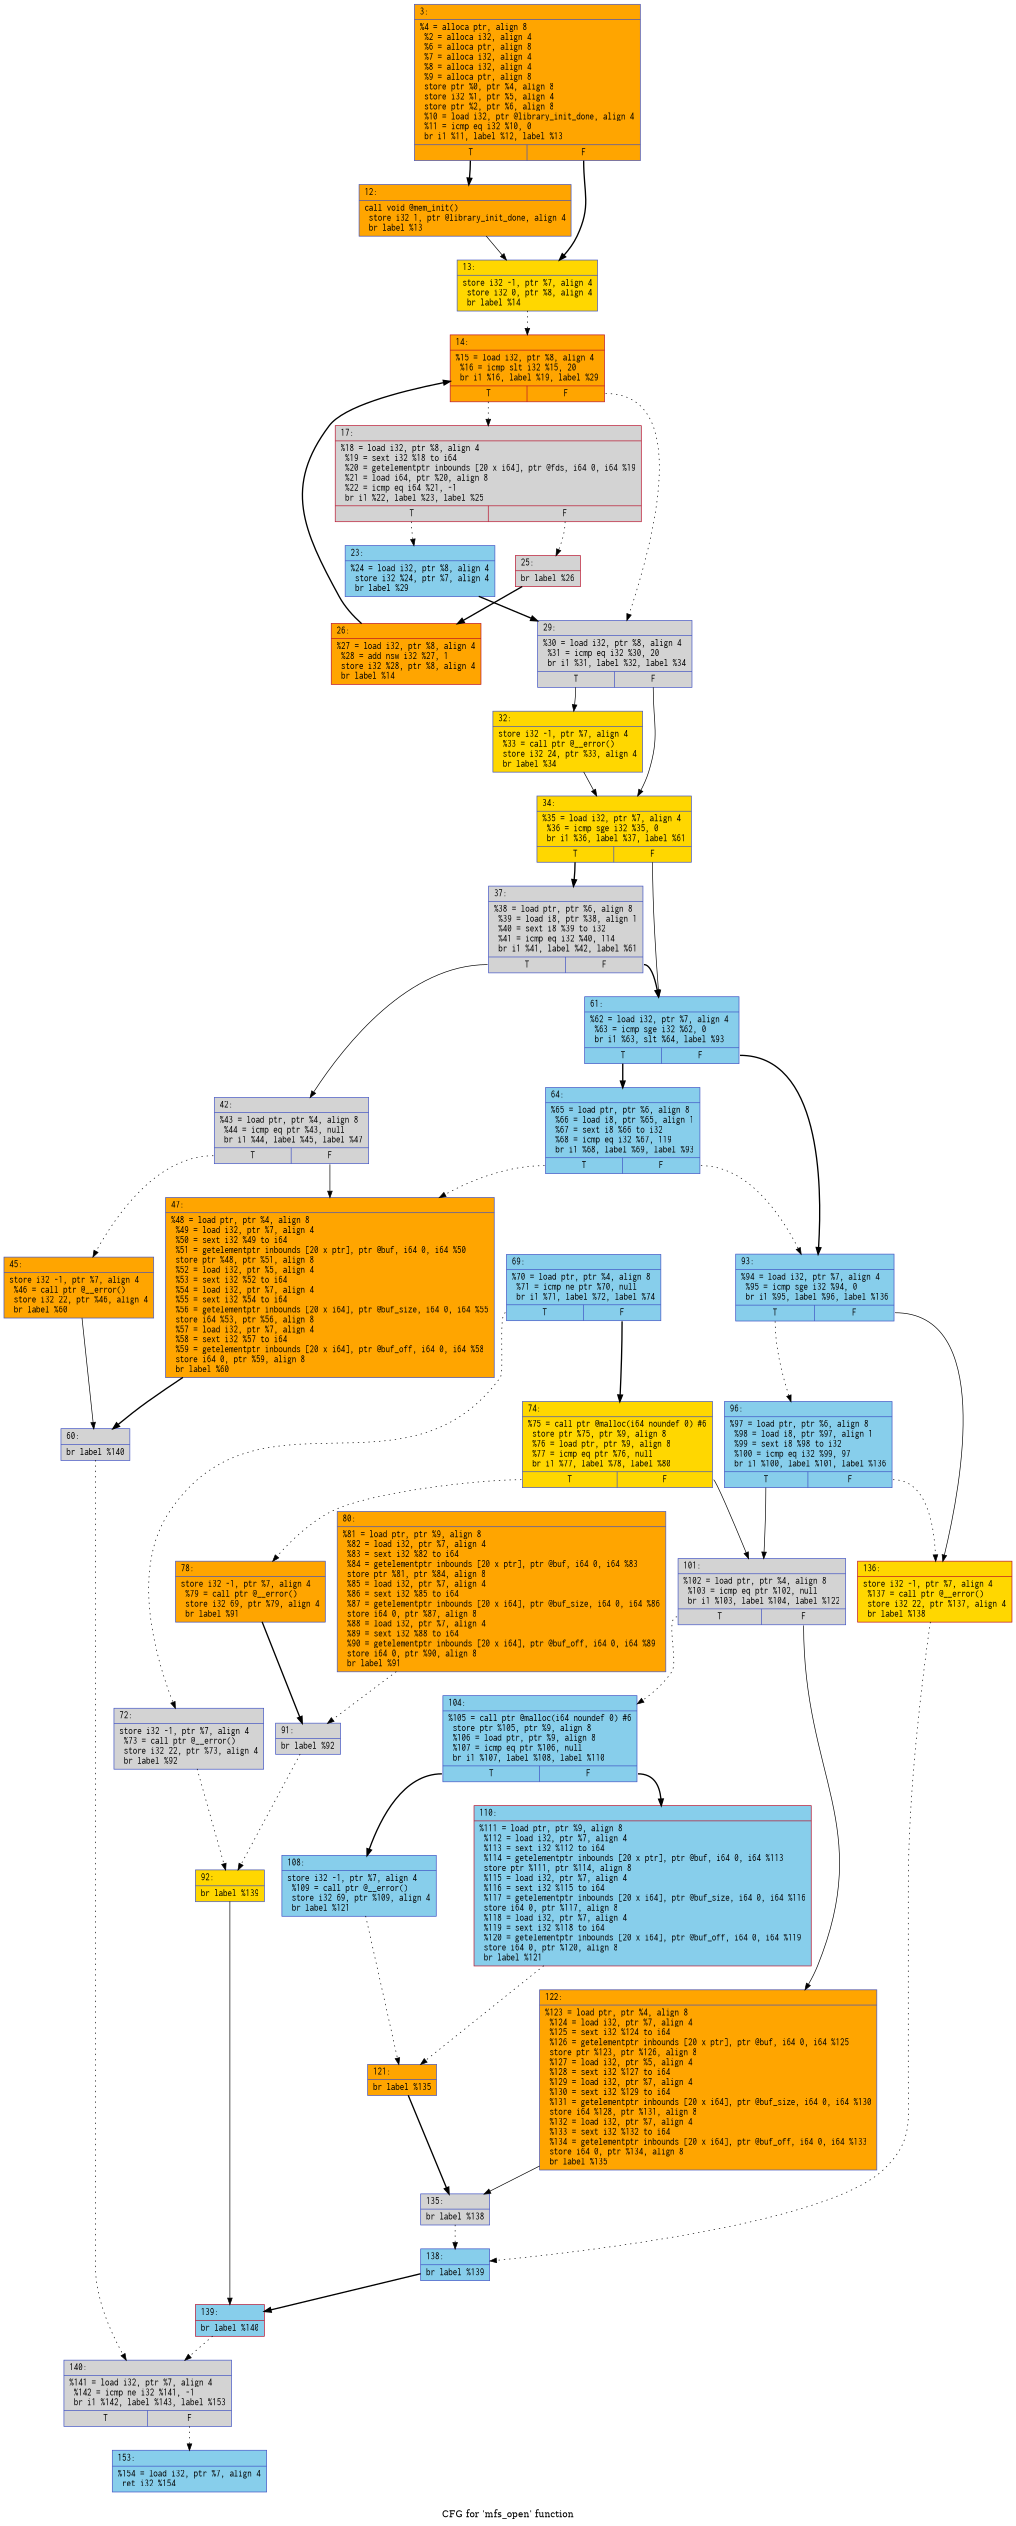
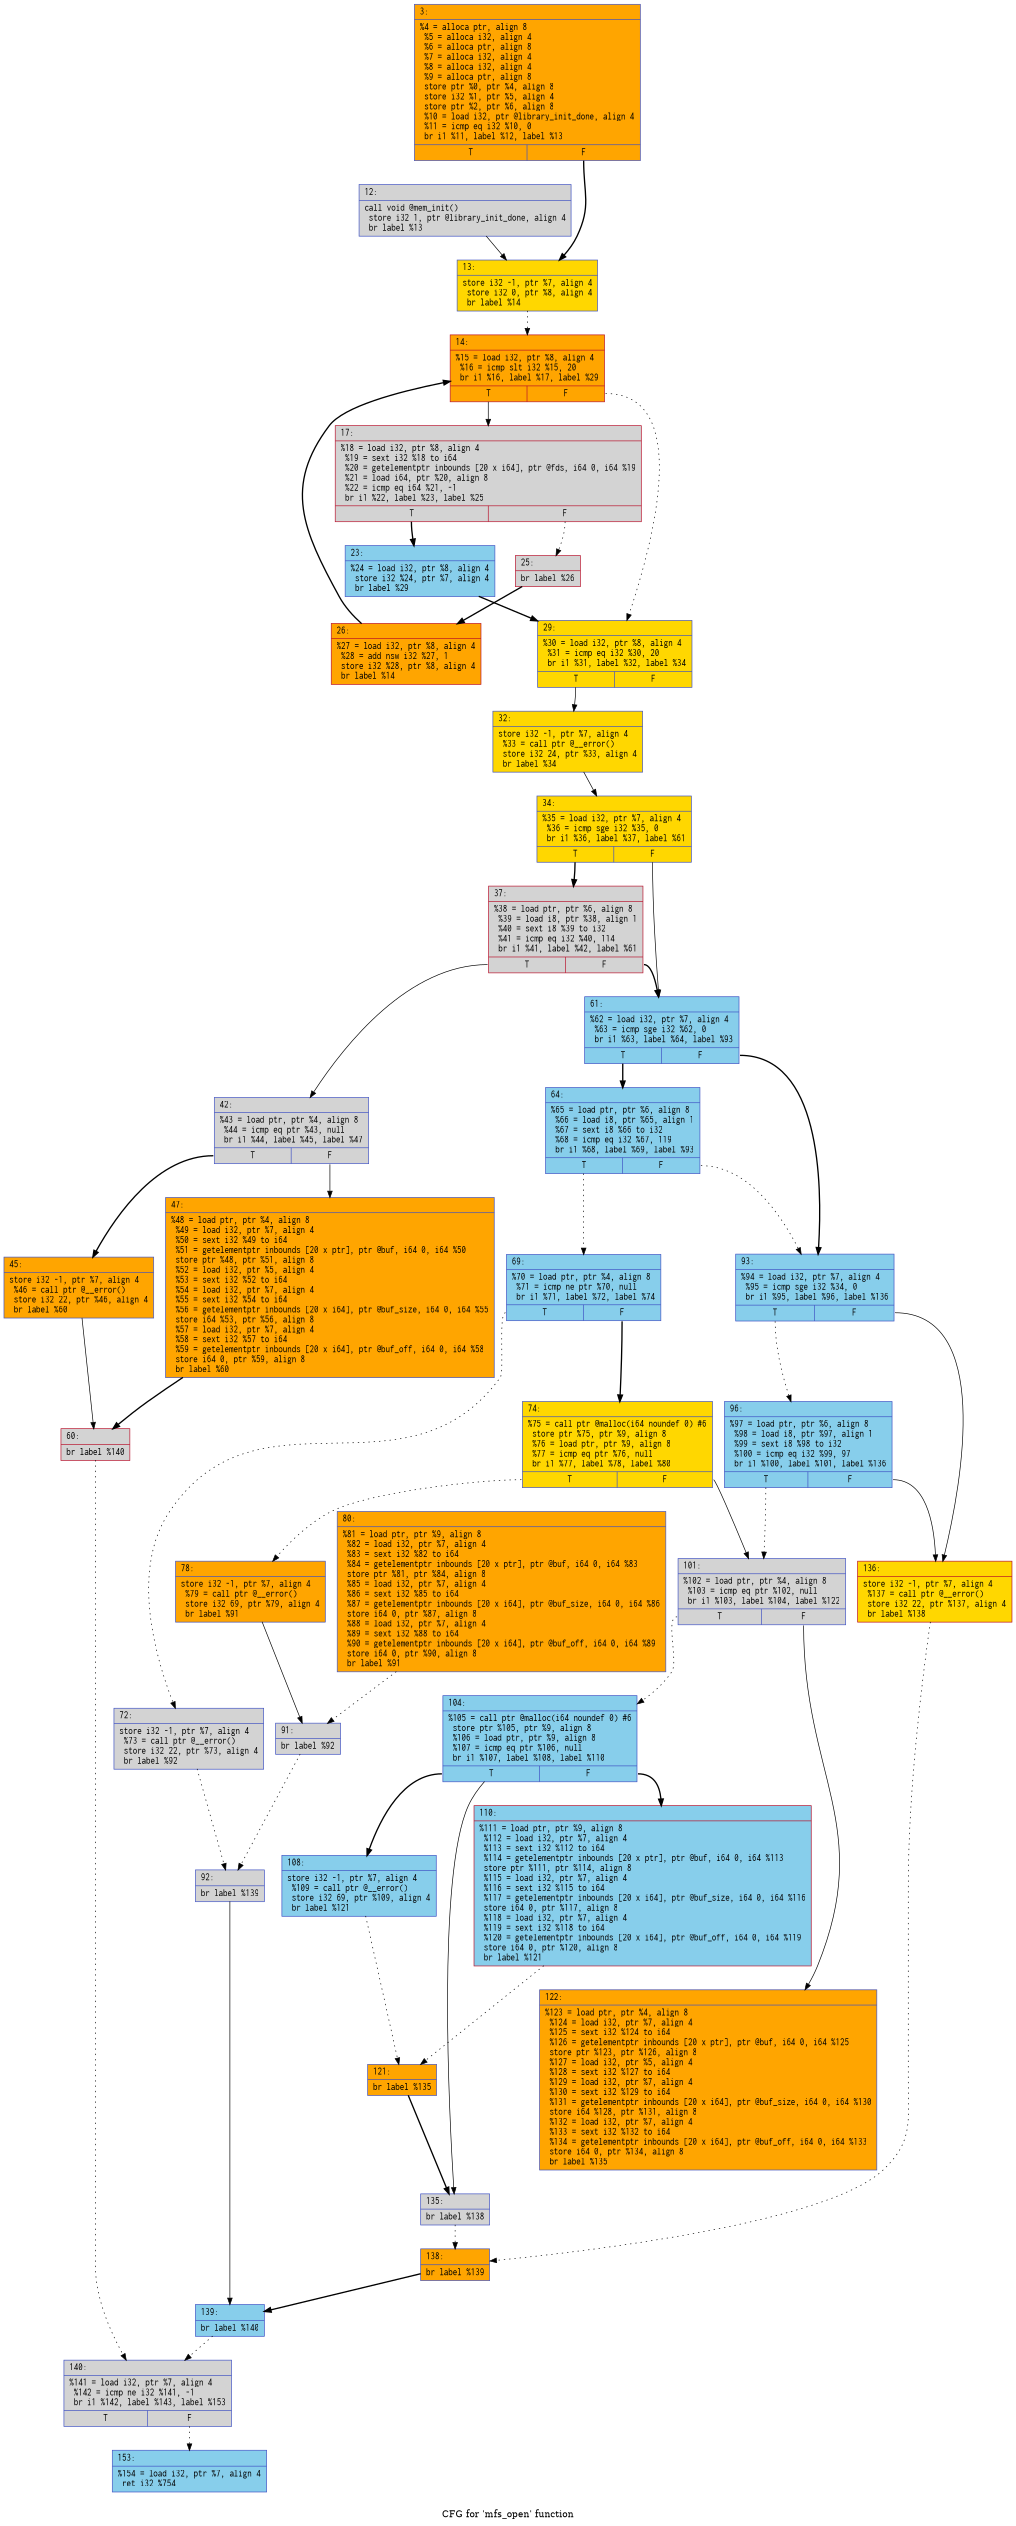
(476, 37) -> (476, 37)
(470, 169) -> none
(465, 210) -> (465, 210)
(527, 378) -> (527, 378)
(488, 411) -> (488, 411)
(412, 530) -> (412, 530)
(615, 654) -> (615, 654)
(655, 740) -> none
(566, 929) -> (566, 929)
(657, 1039) -> (662, 1039)
(493, 1174) -> (584, 1211)
(143, 1188) -> (143, 1188)
(799, 1287) -> (799, 1287)
(95, 1445) -> (95, 1445)
(927, 1508) -> (927, 1508)
(765, 1520) -> (765, 1520)
(281, 1669) -> (281, 1669)
(230, 1886) -> (230, 1886)
(515, 2179) -> (448, 1981)
(455, 2265) -> (455, 2265)
(230, 2320) -> (230, 2320)
(147, 2484) -> (147, 2484)
